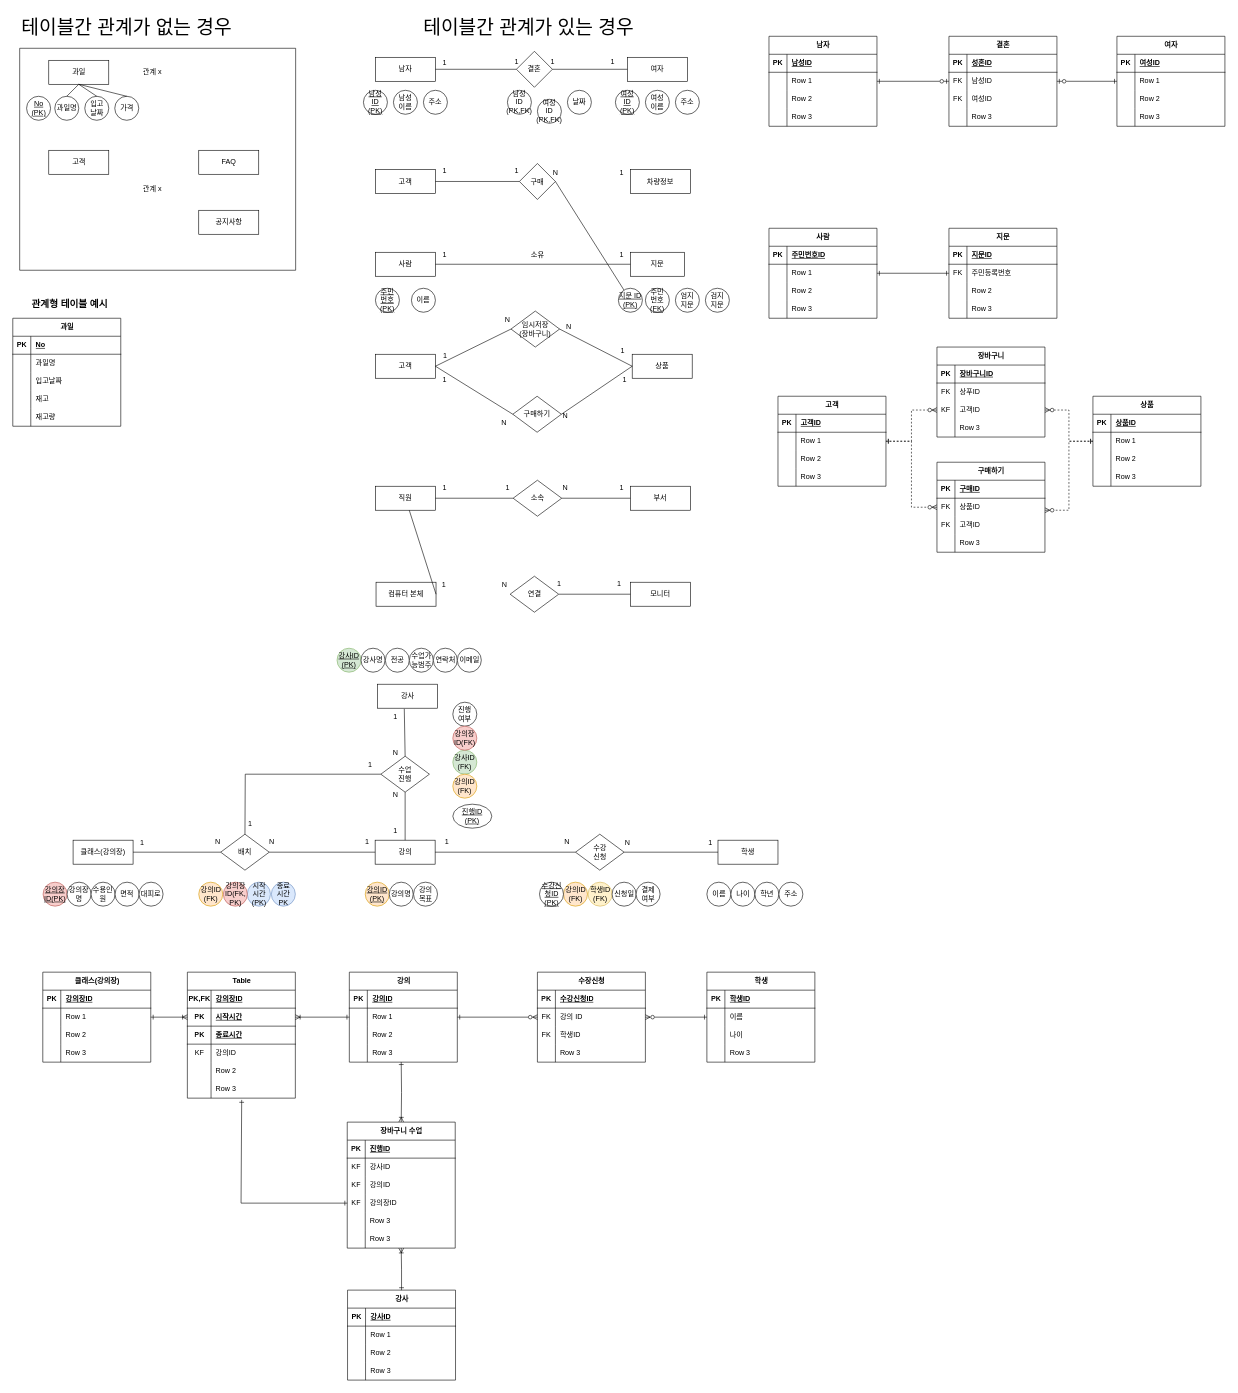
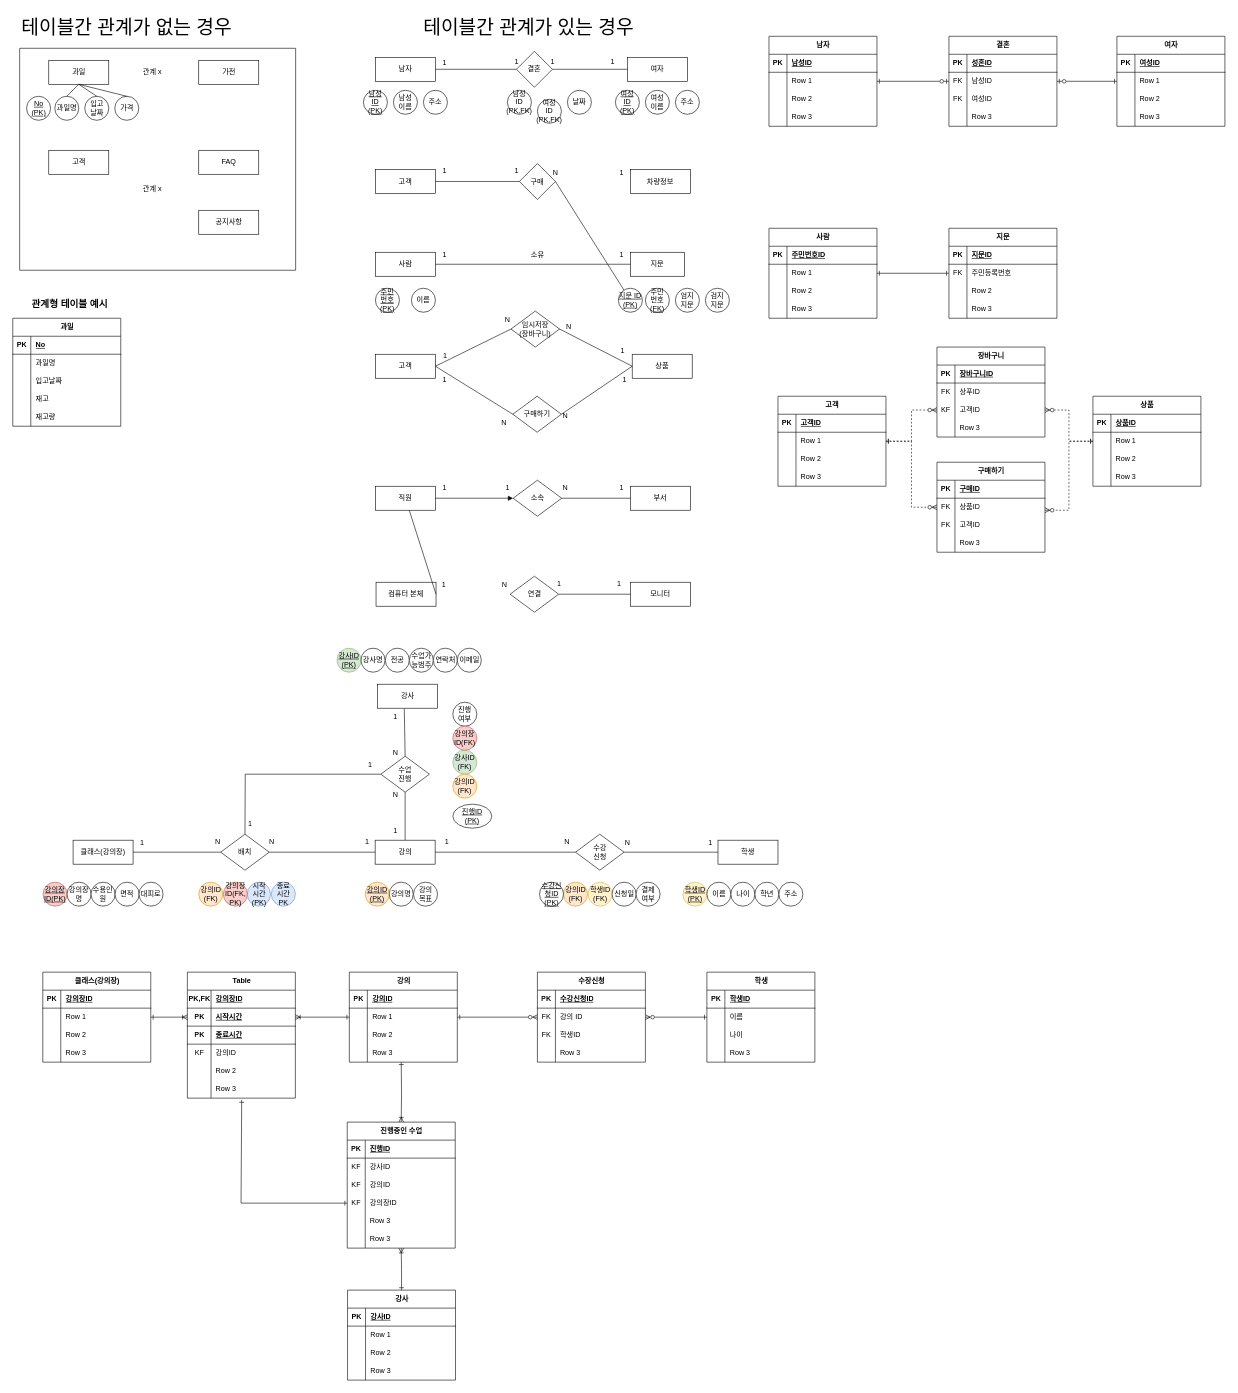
none -> (229, 72)
(509, 498) -> (507, 498)
none -> (695, 894)
(401, 1131) -> (401, 1131)
